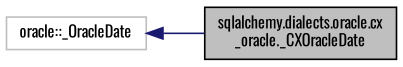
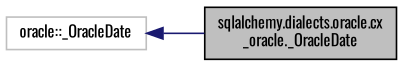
(301, 33) -> (301, 33)
